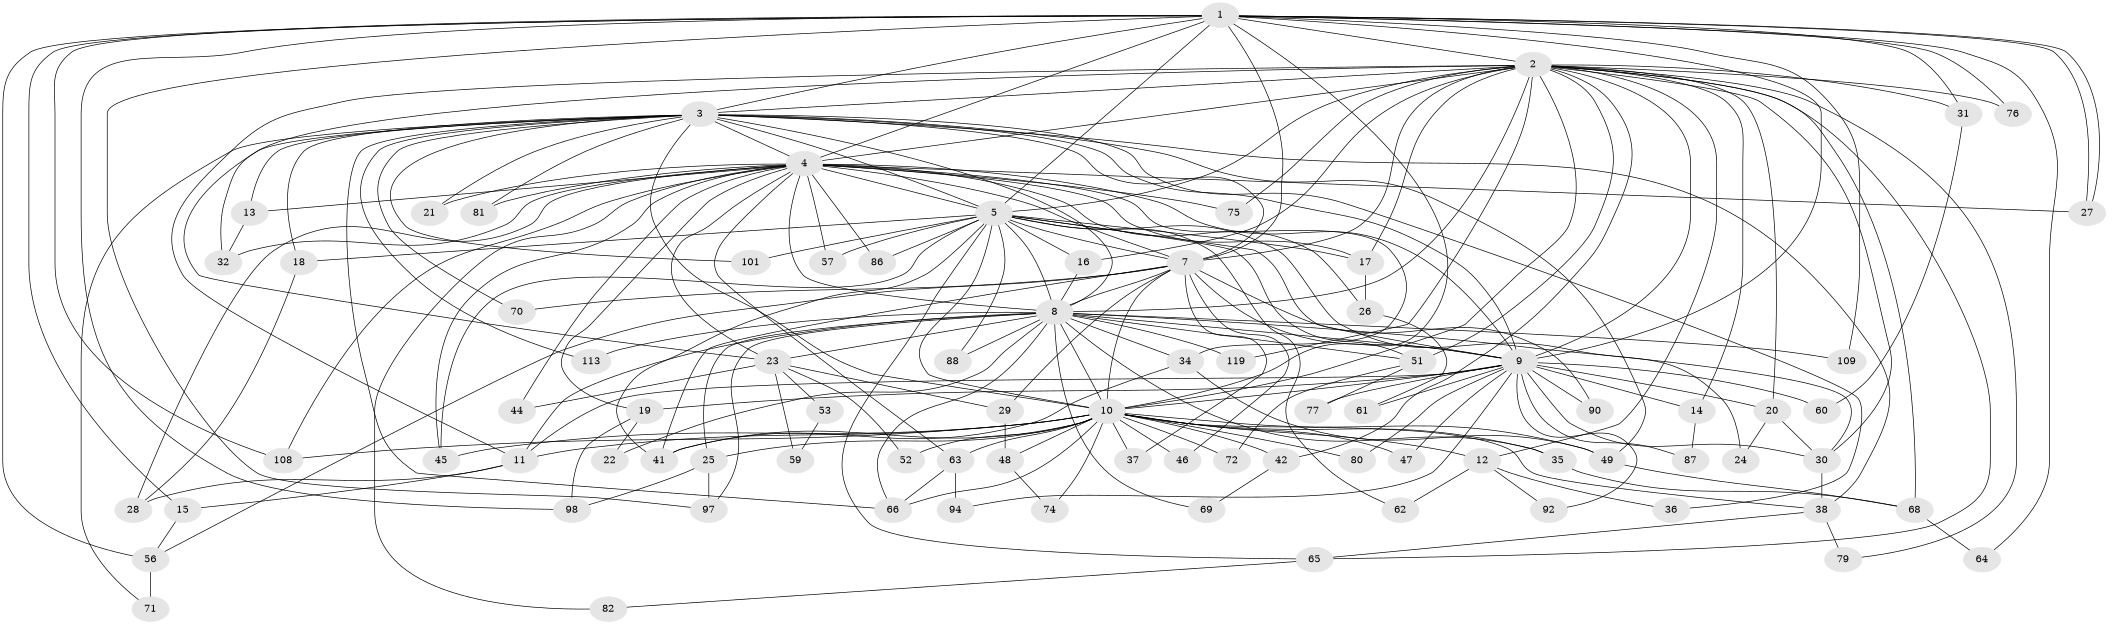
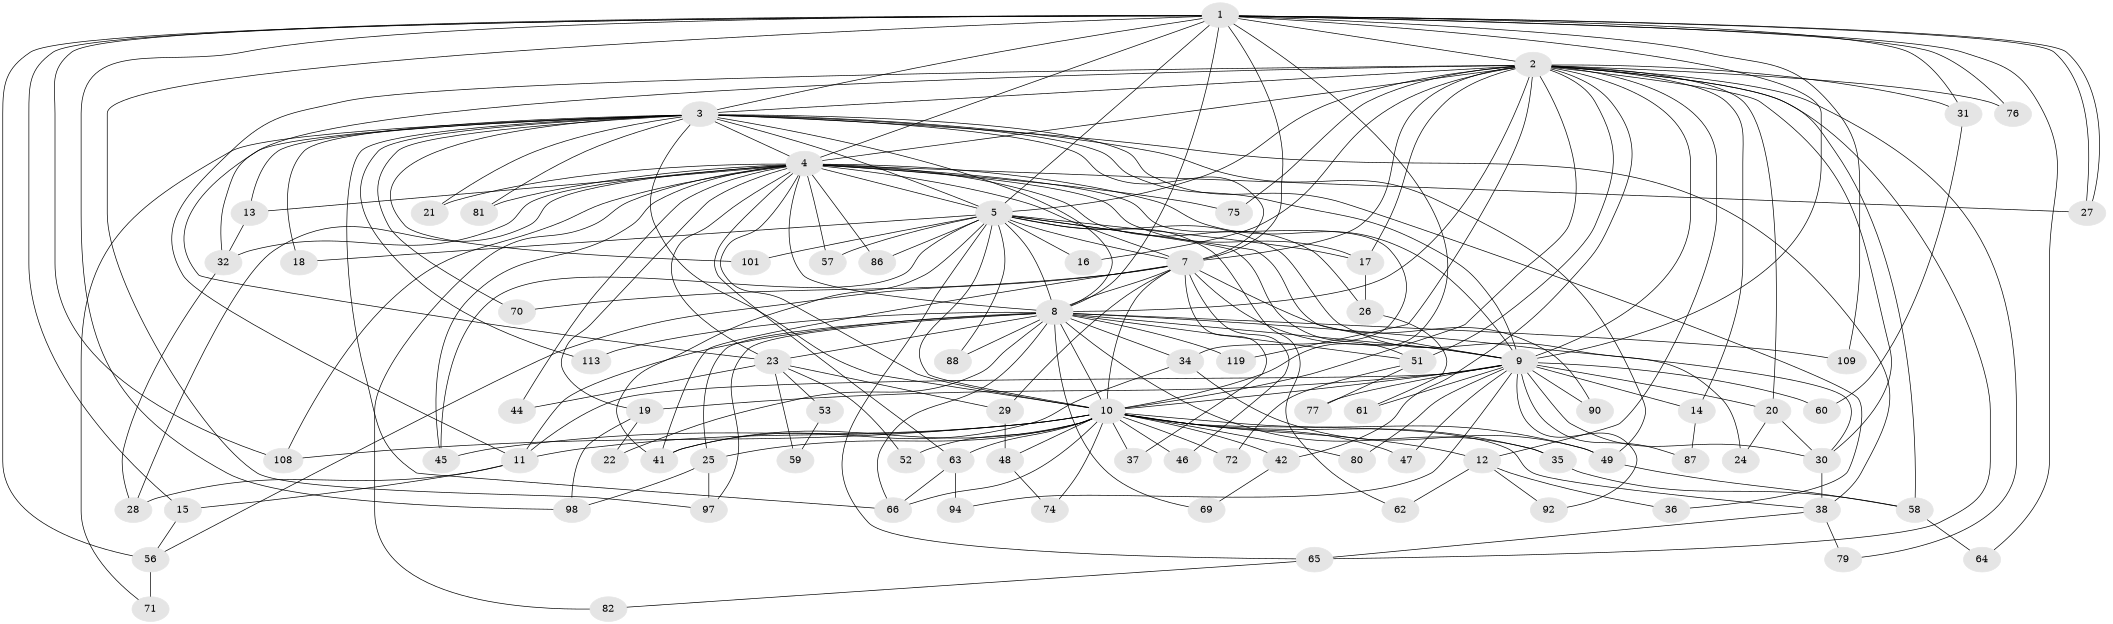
(1069, 287) -> (1181, 170)
none -> (851, 337)
(237, 399) -> (150, 379)
(1915, 510) -> (1915, 510)
